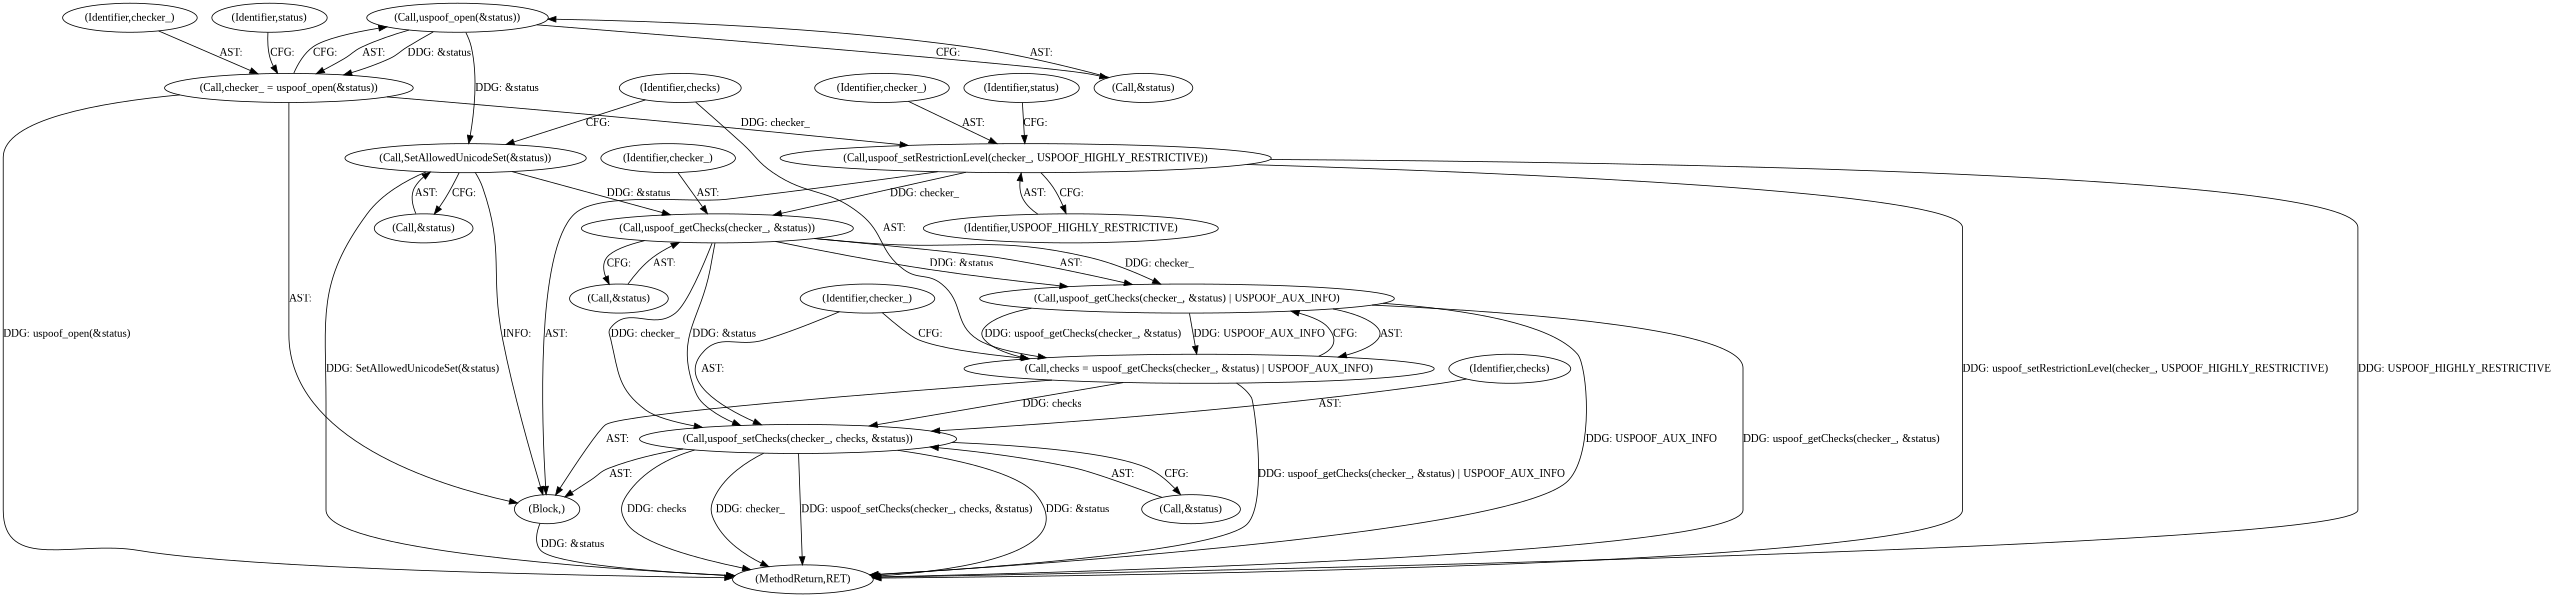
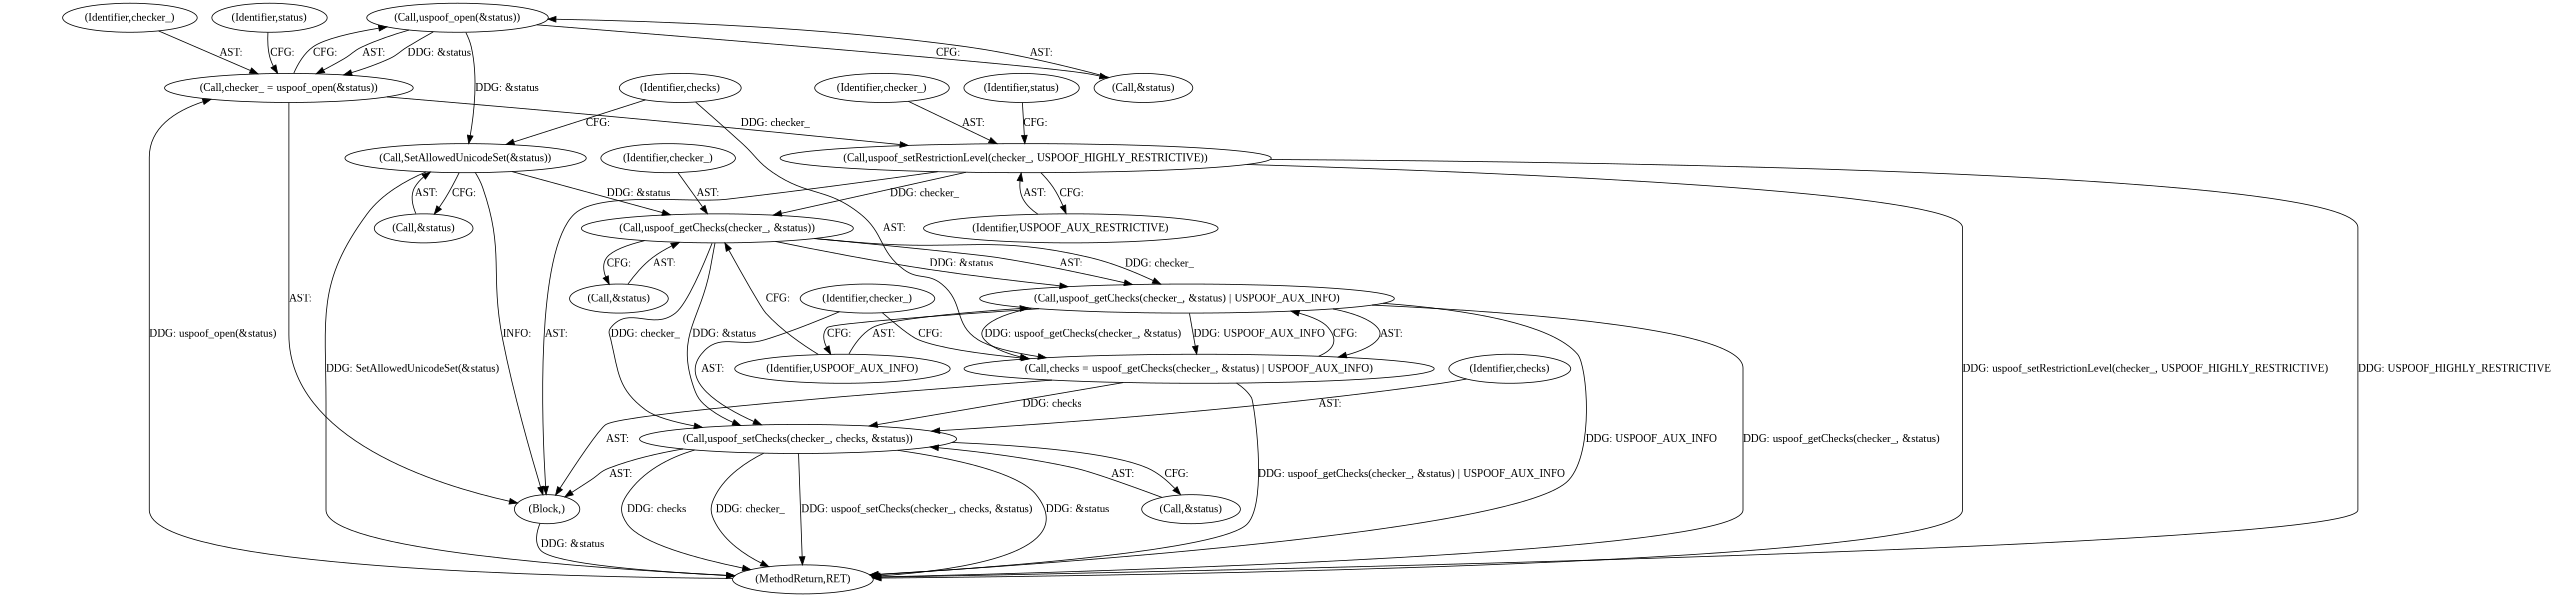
(1071, 228) -> (1071, 228)
none -> (842, 369)
(78, 549) -> (218, 545)
